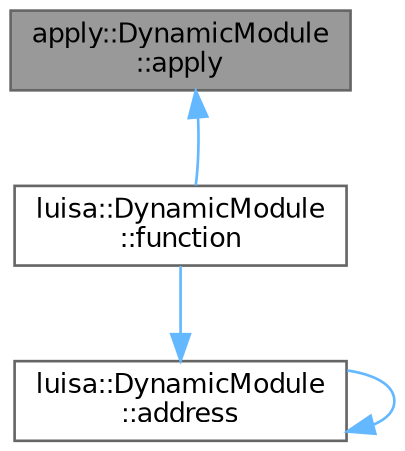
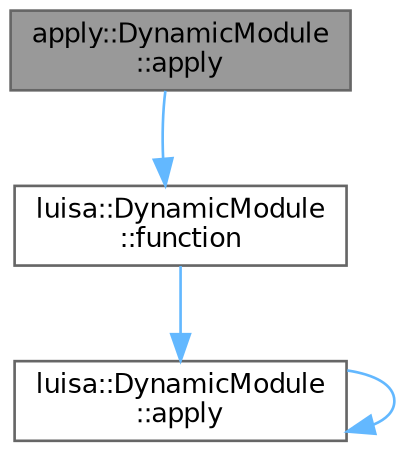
(198, 151) -> (163, 125)
(181, 401) -> (181, 401)
